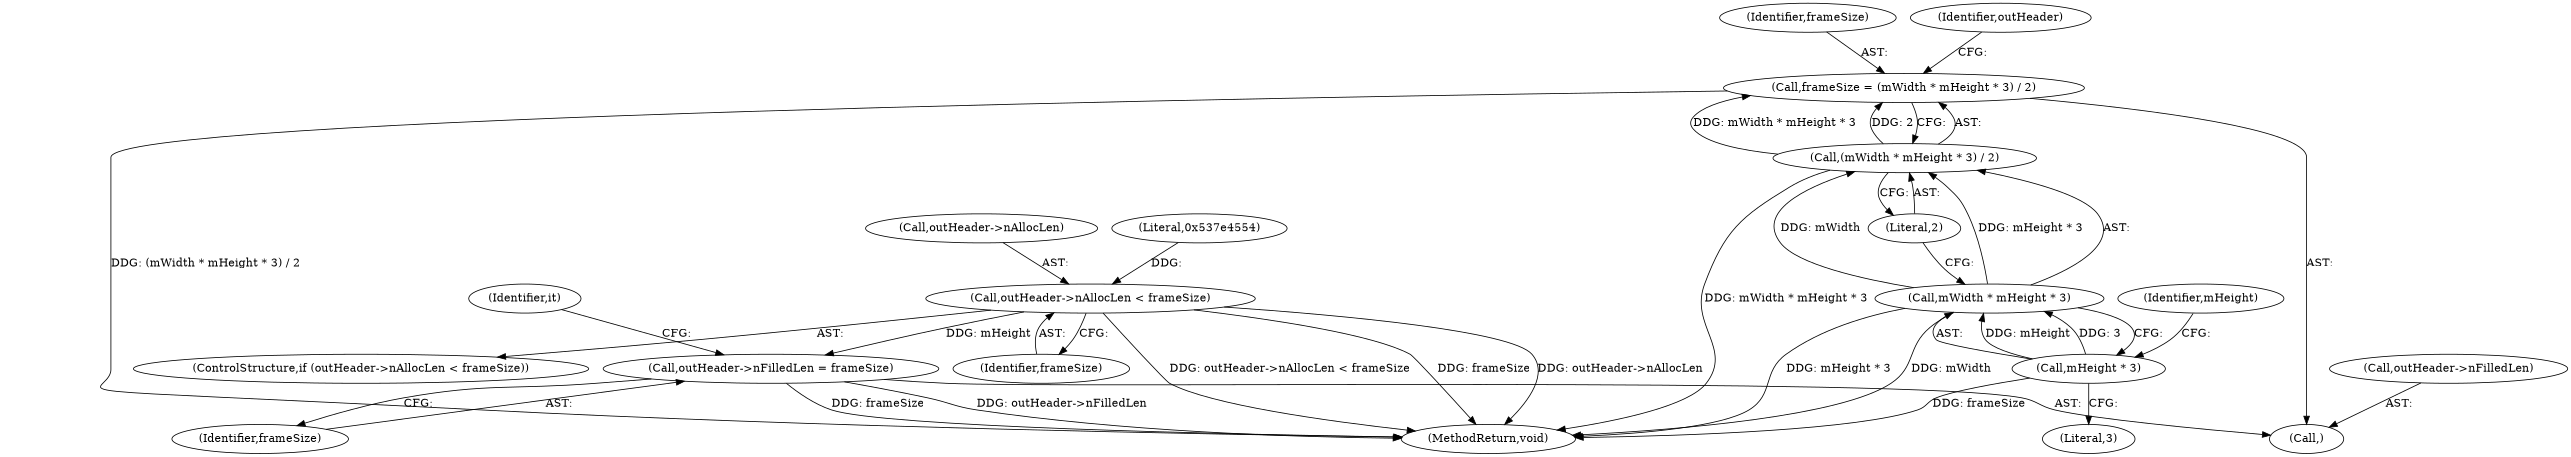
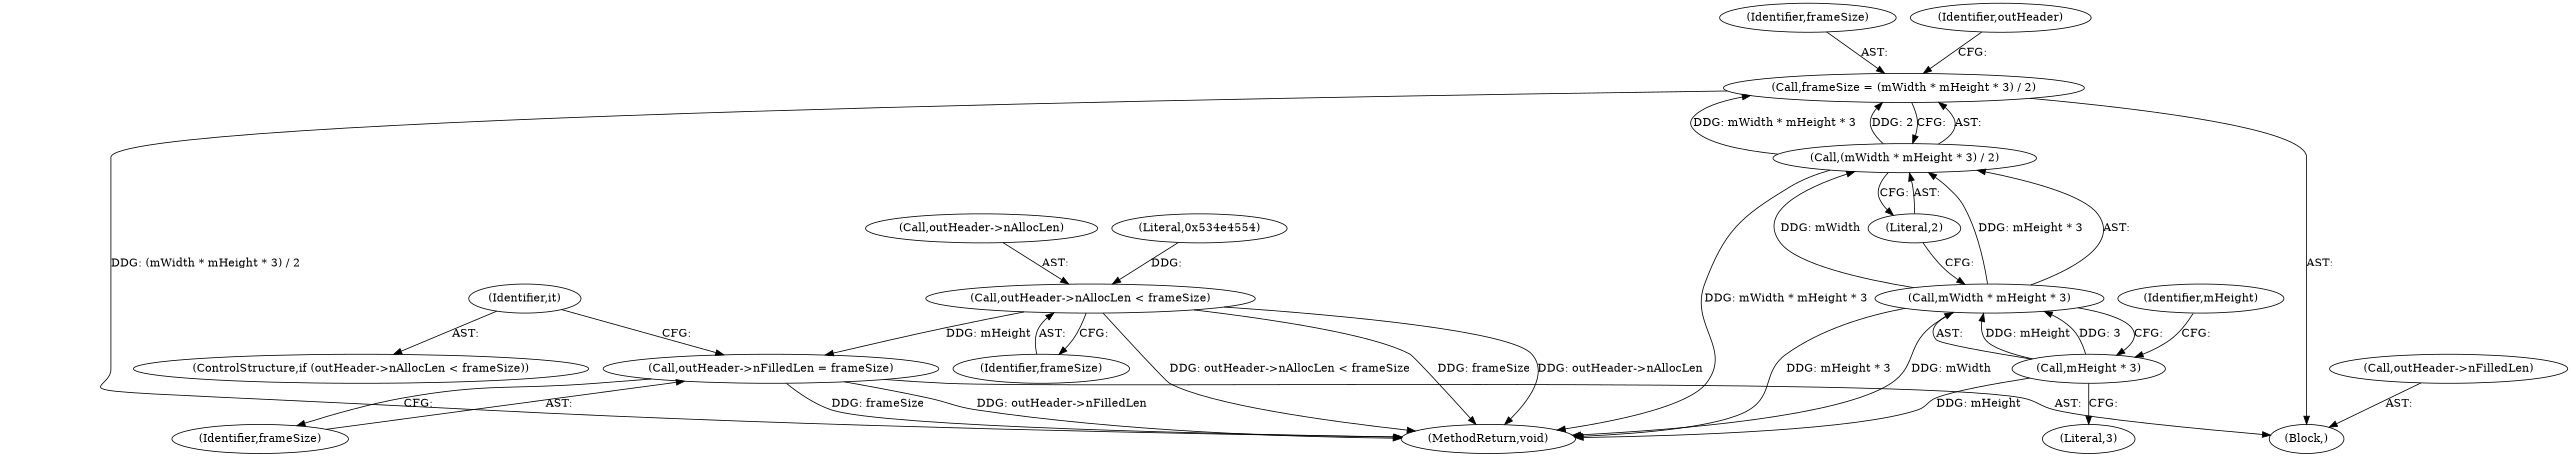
(1199, 228) -> (1199, 228)
(749, 335) -> (449, 331)
(1979, 404) -> (1979, 404)
(2307, 439) -> (2307, 439)
